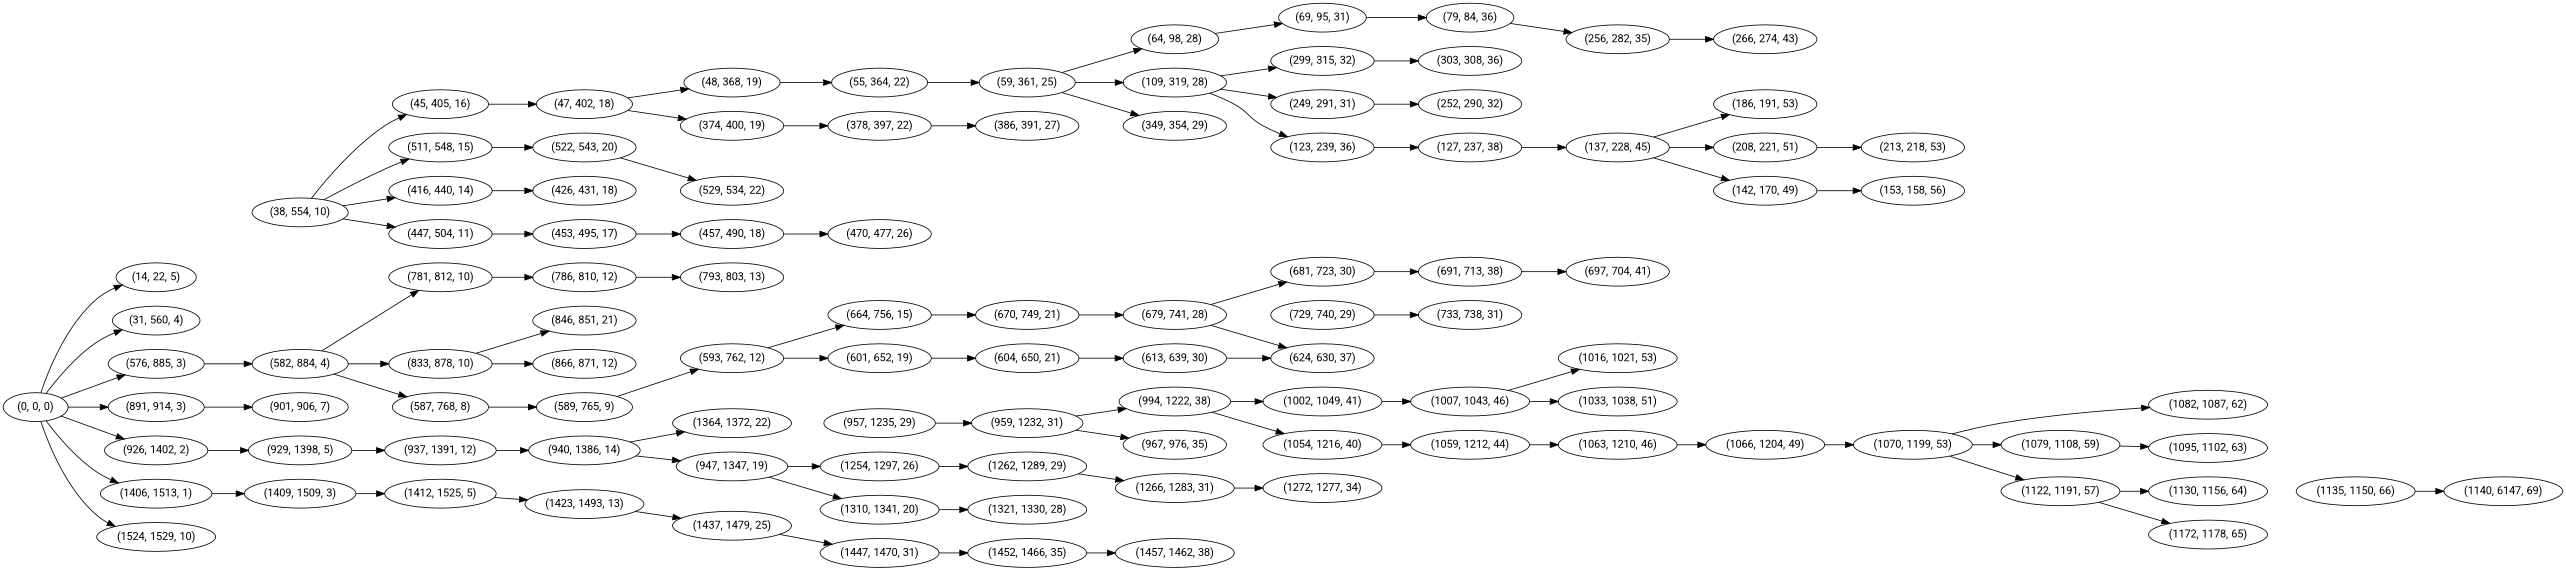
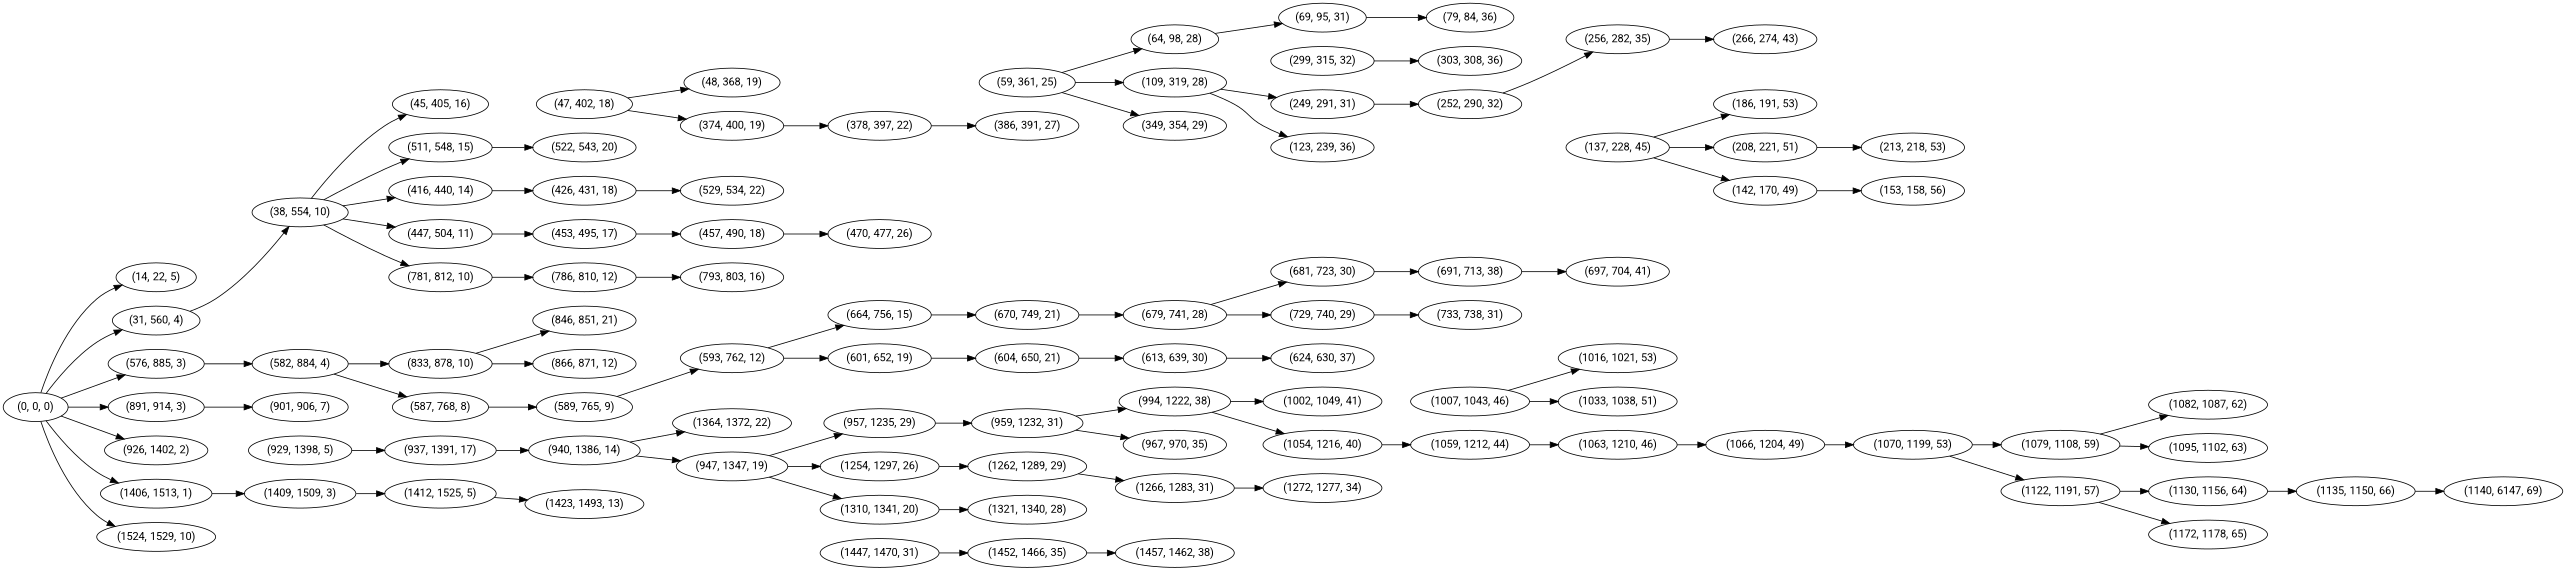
(1537, 27) -> (1545, 76)
(1245, 72) -> none
(880, 83) -> none
(509, 104) -> none
(1470, 147) -> none
(655, 168) -> (654, 191)
(732, 277) -> (732, 277)
none -> (242, 278)
(367, 323) -> (362, 245)
(1245, 335) -> (1245, 315)
(1392, 401) -> none
(2046, 417) -> (2130, 426)
(1175, 445) -> (1175, 445)
none -> (802, 446)
(224, 450) -> none
(440, 450) -> (440, 450)
none -> (2278, 491)
(1027, 510) -> (1027, 510)
(732, 526) -> none
